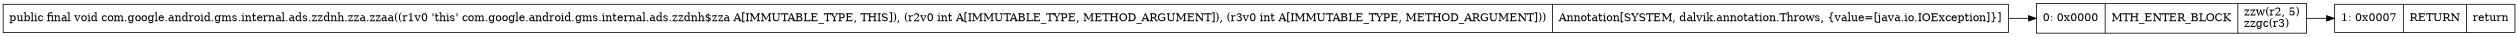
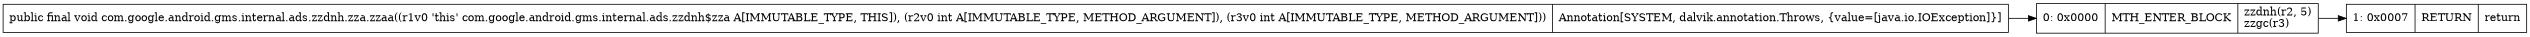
(2272, 12) -> (2278, 12)
